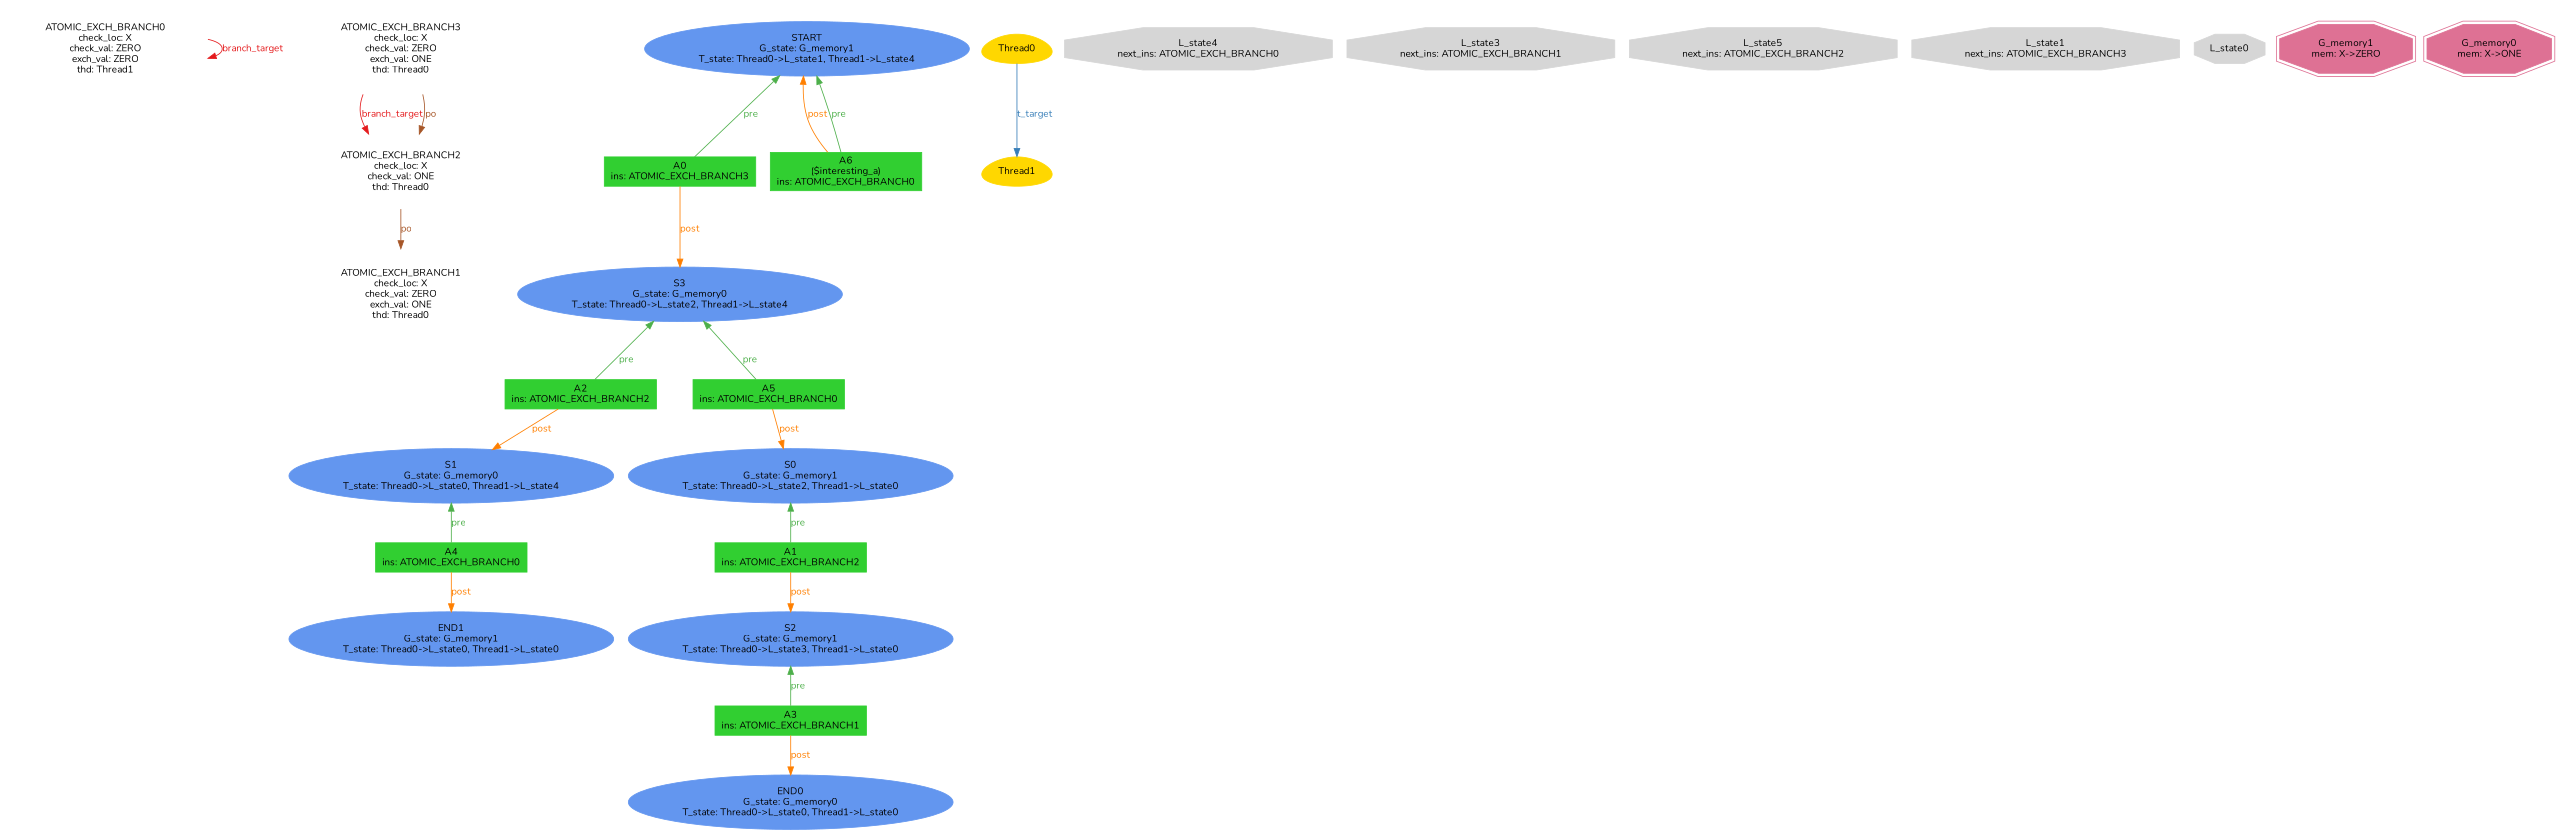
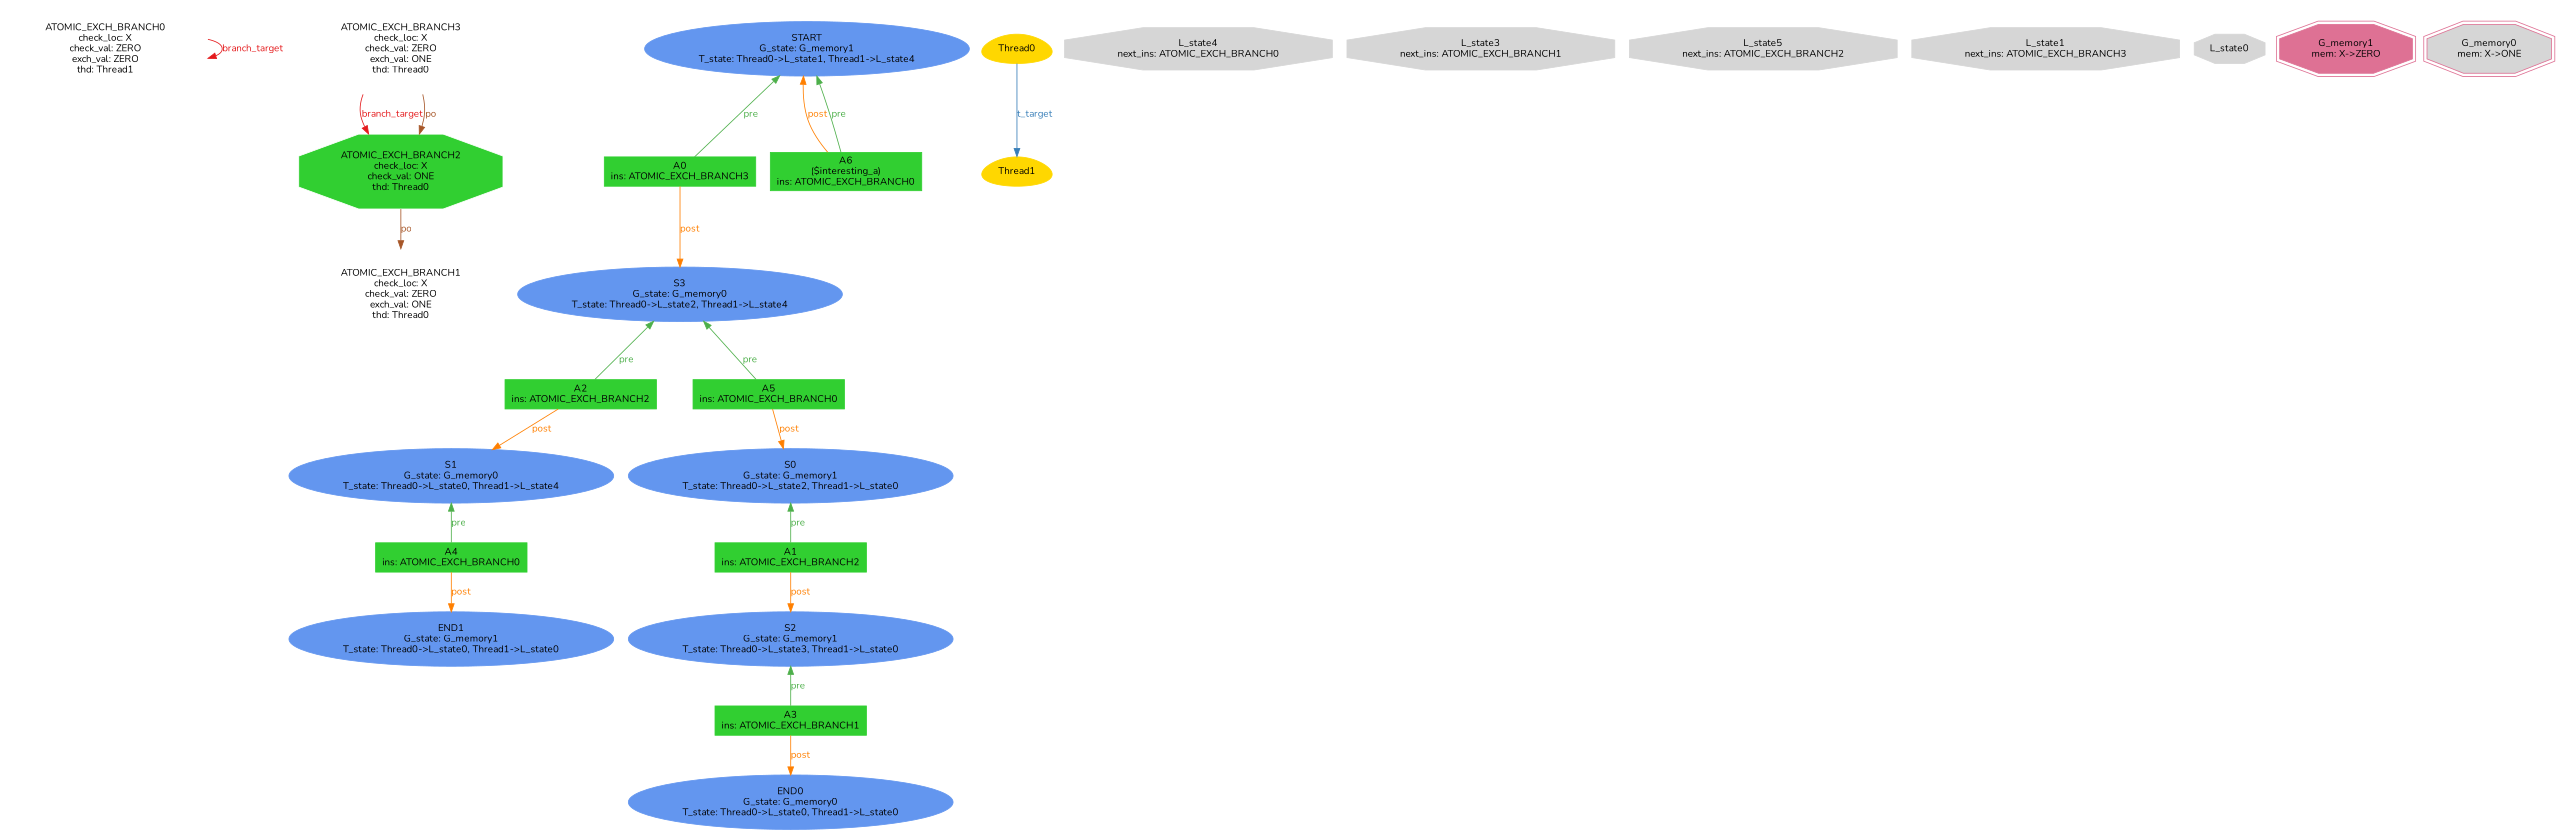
(2489, 49) -> (2489, 49)
(401, 172) -> (401, 172)
